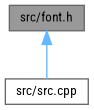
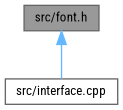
(47, 92) -> (62, 92)
